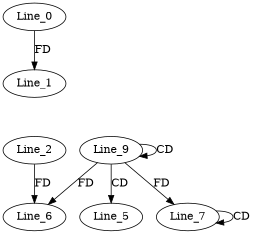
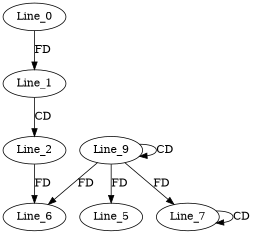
none -> (34, 113)
(120, 184) -> (120, 184)
